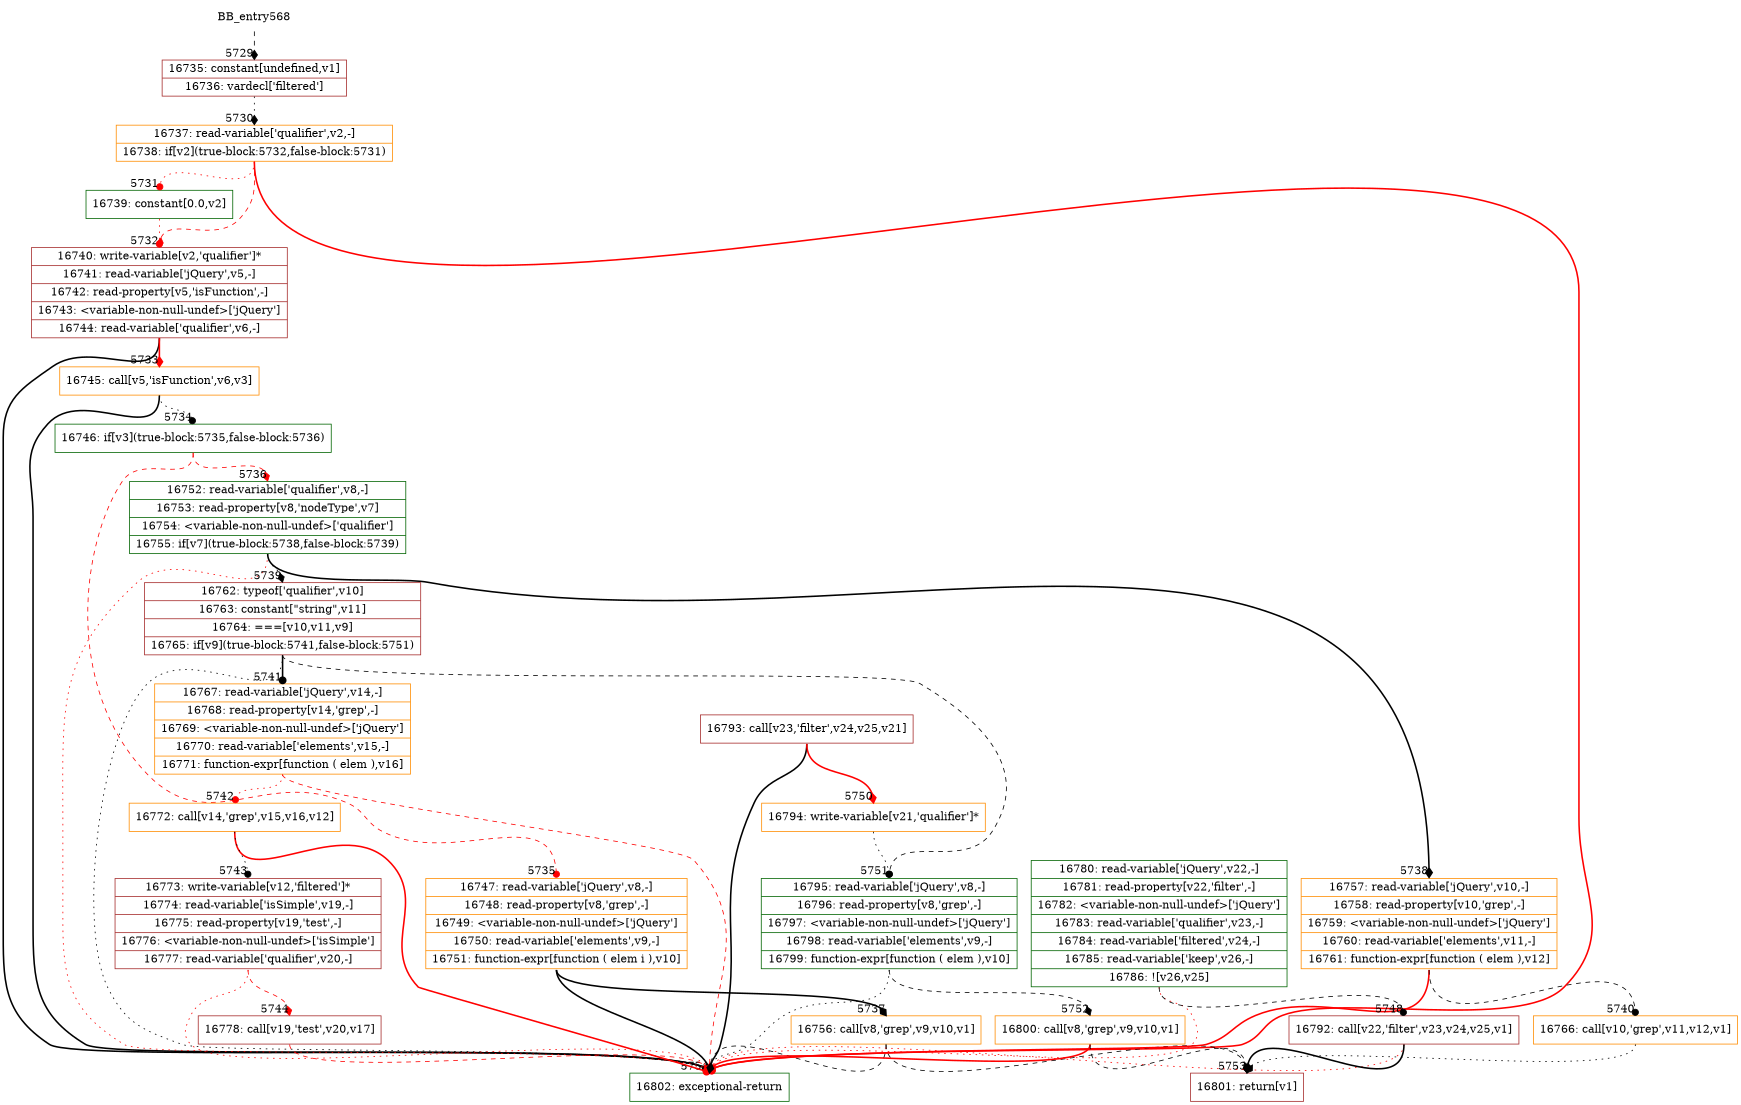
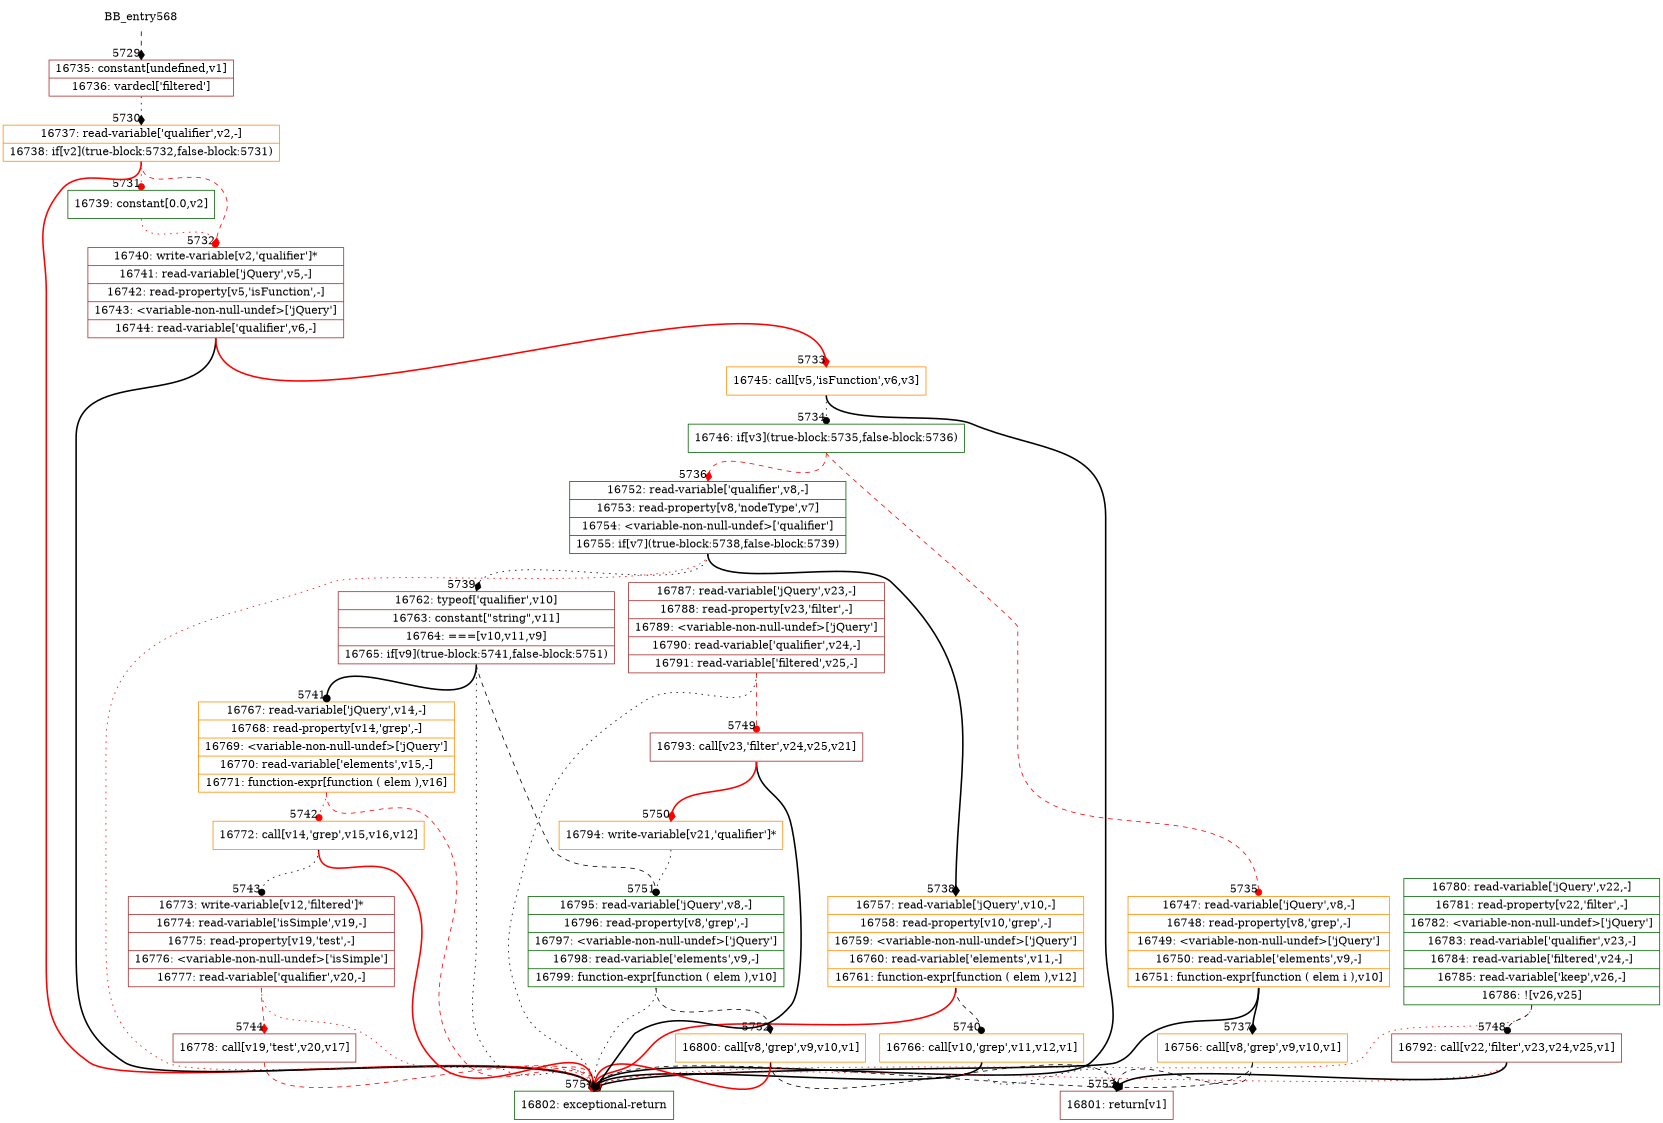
none -> (756, 628)
none -> (800, 1077)
